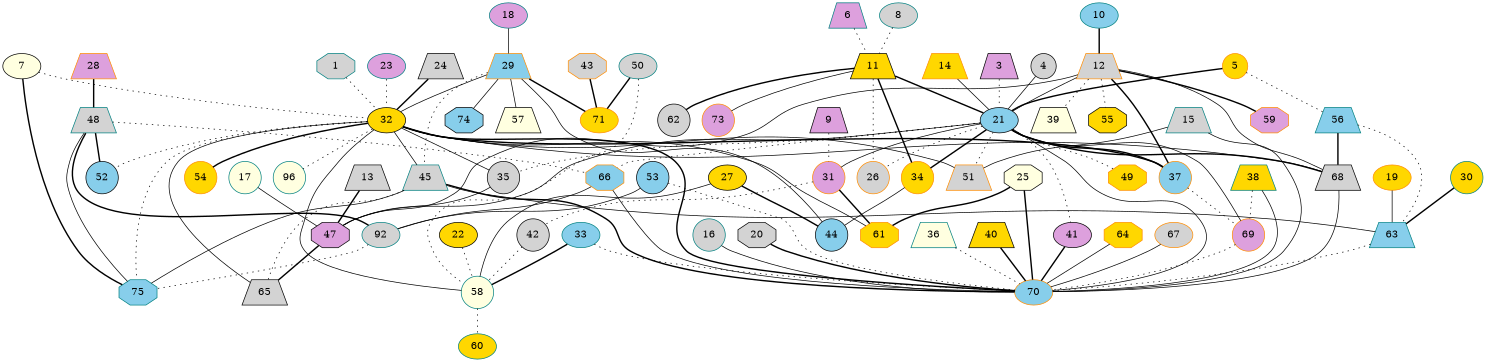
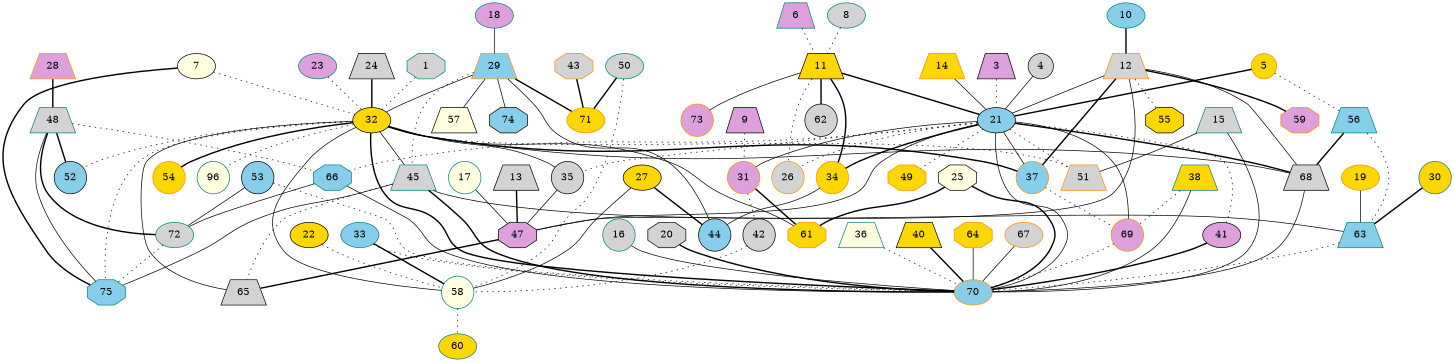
(1053, 120) -> none
(680, 142) -> (883, 145)
(1087, 148) -> (1012, 145)
(605, 178) -> (332, 178)
(381, 235) -> (175, 235)
